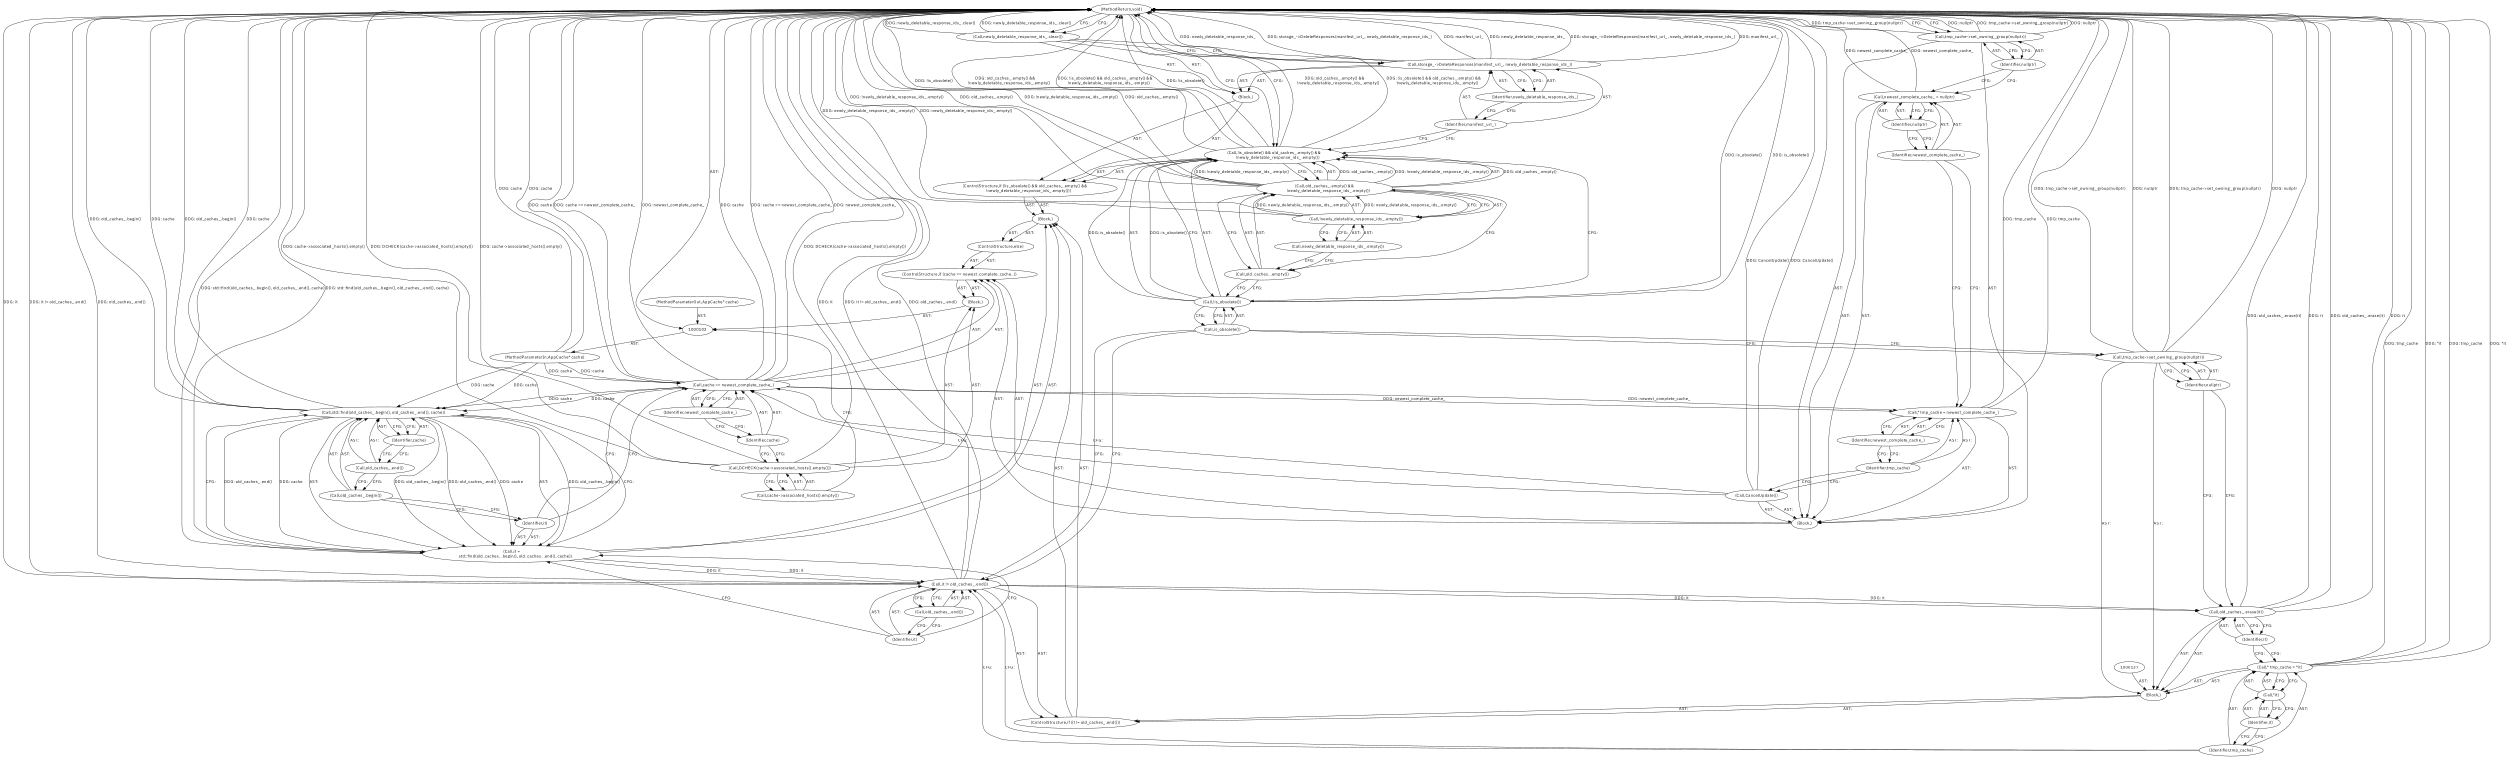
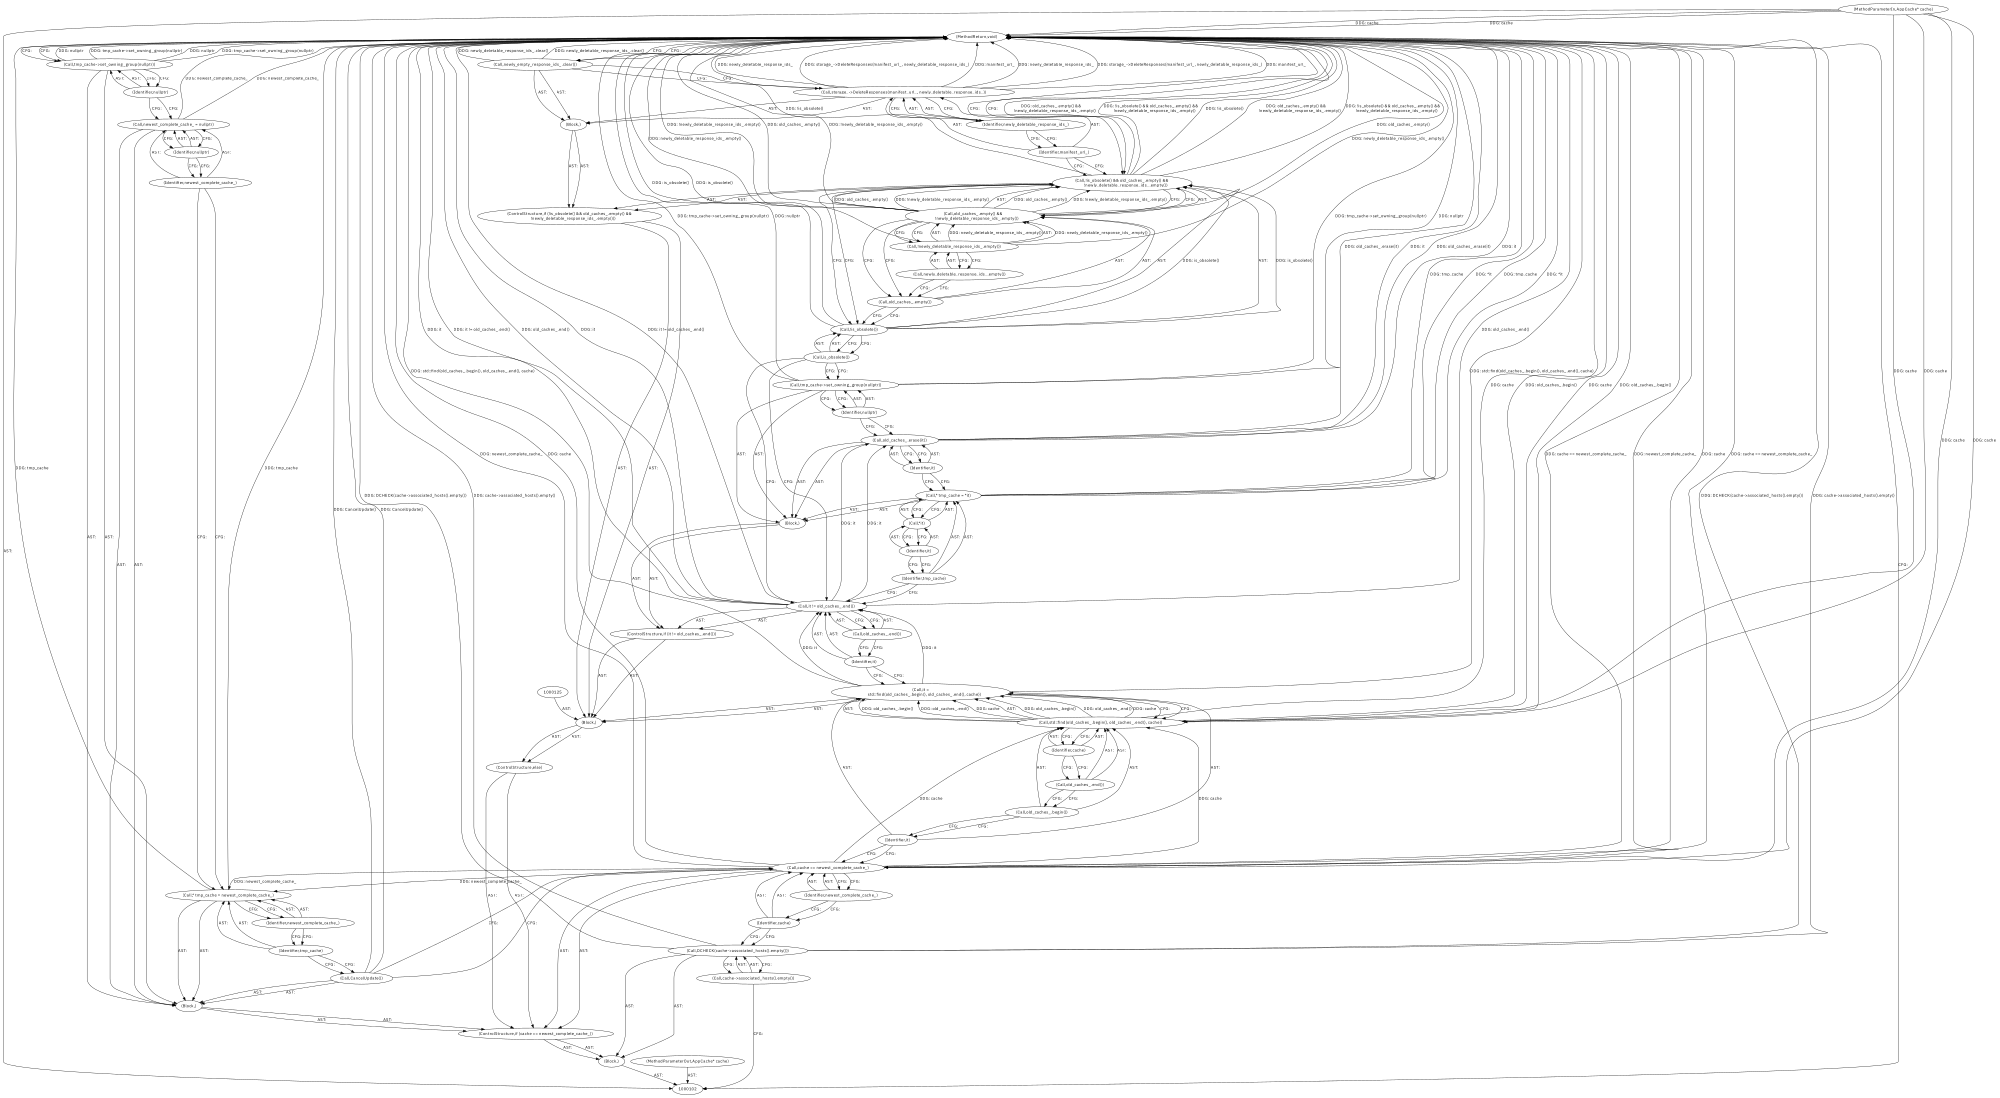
(1018, 37) -> (535, 65)
(715, 172) -> (1904, 565)
(629, 342) -> (75, 28)
(2129, 667) -> none
none -> (553, 692)
